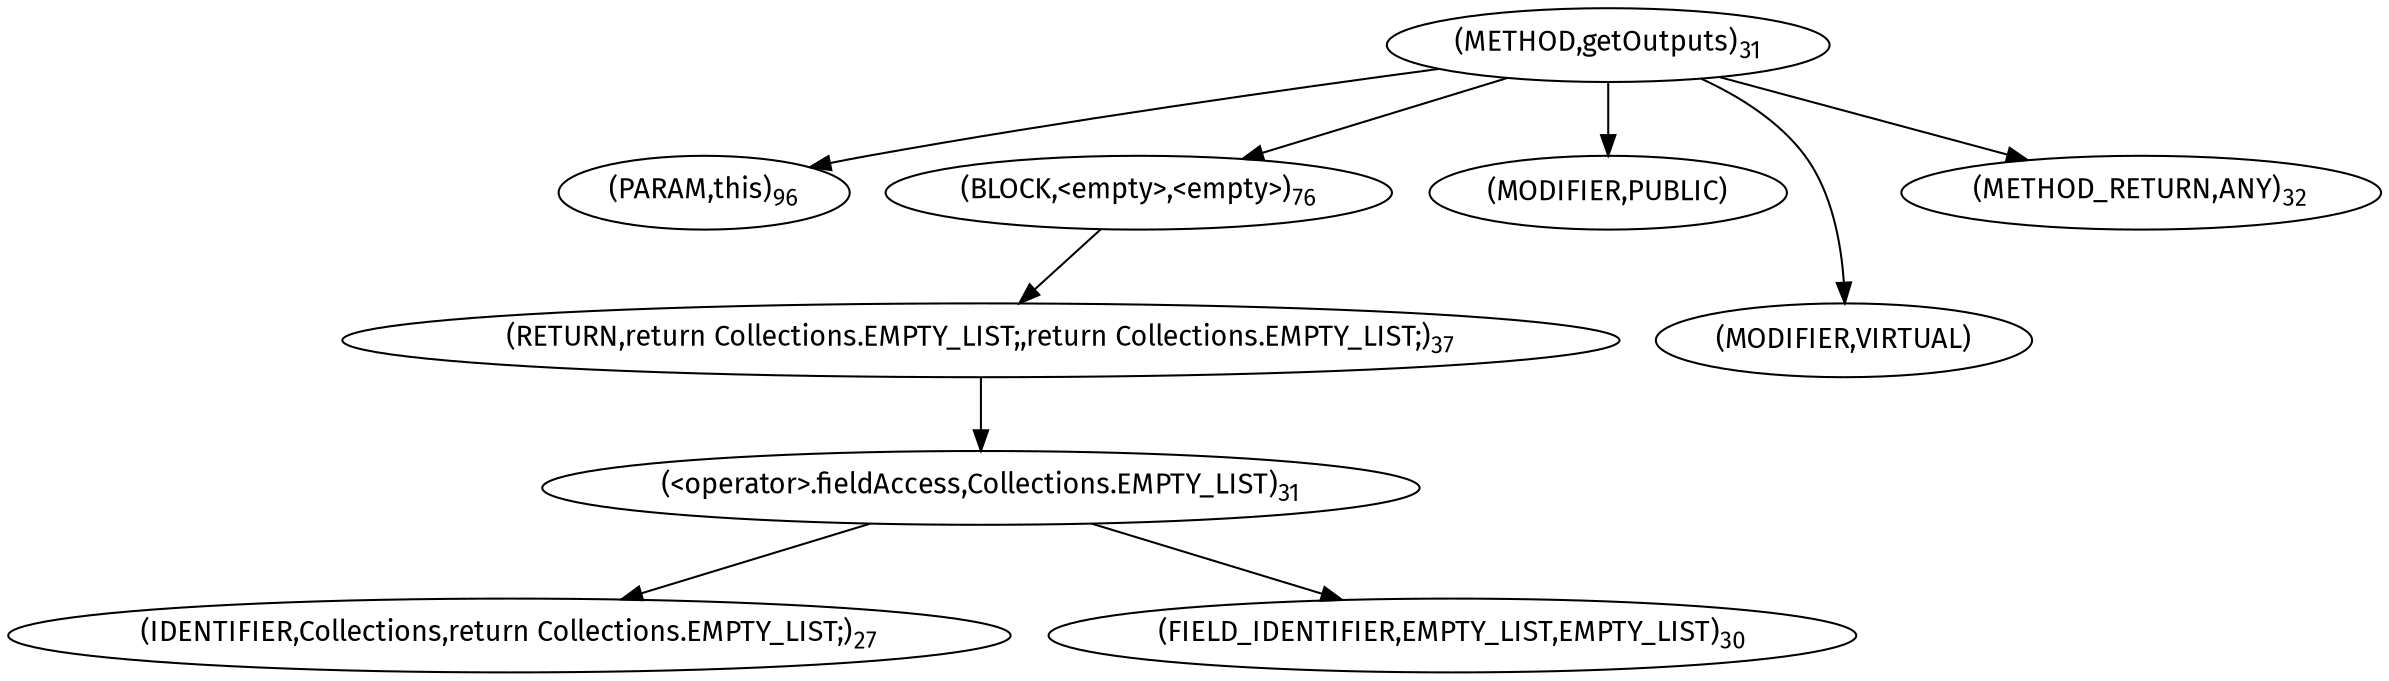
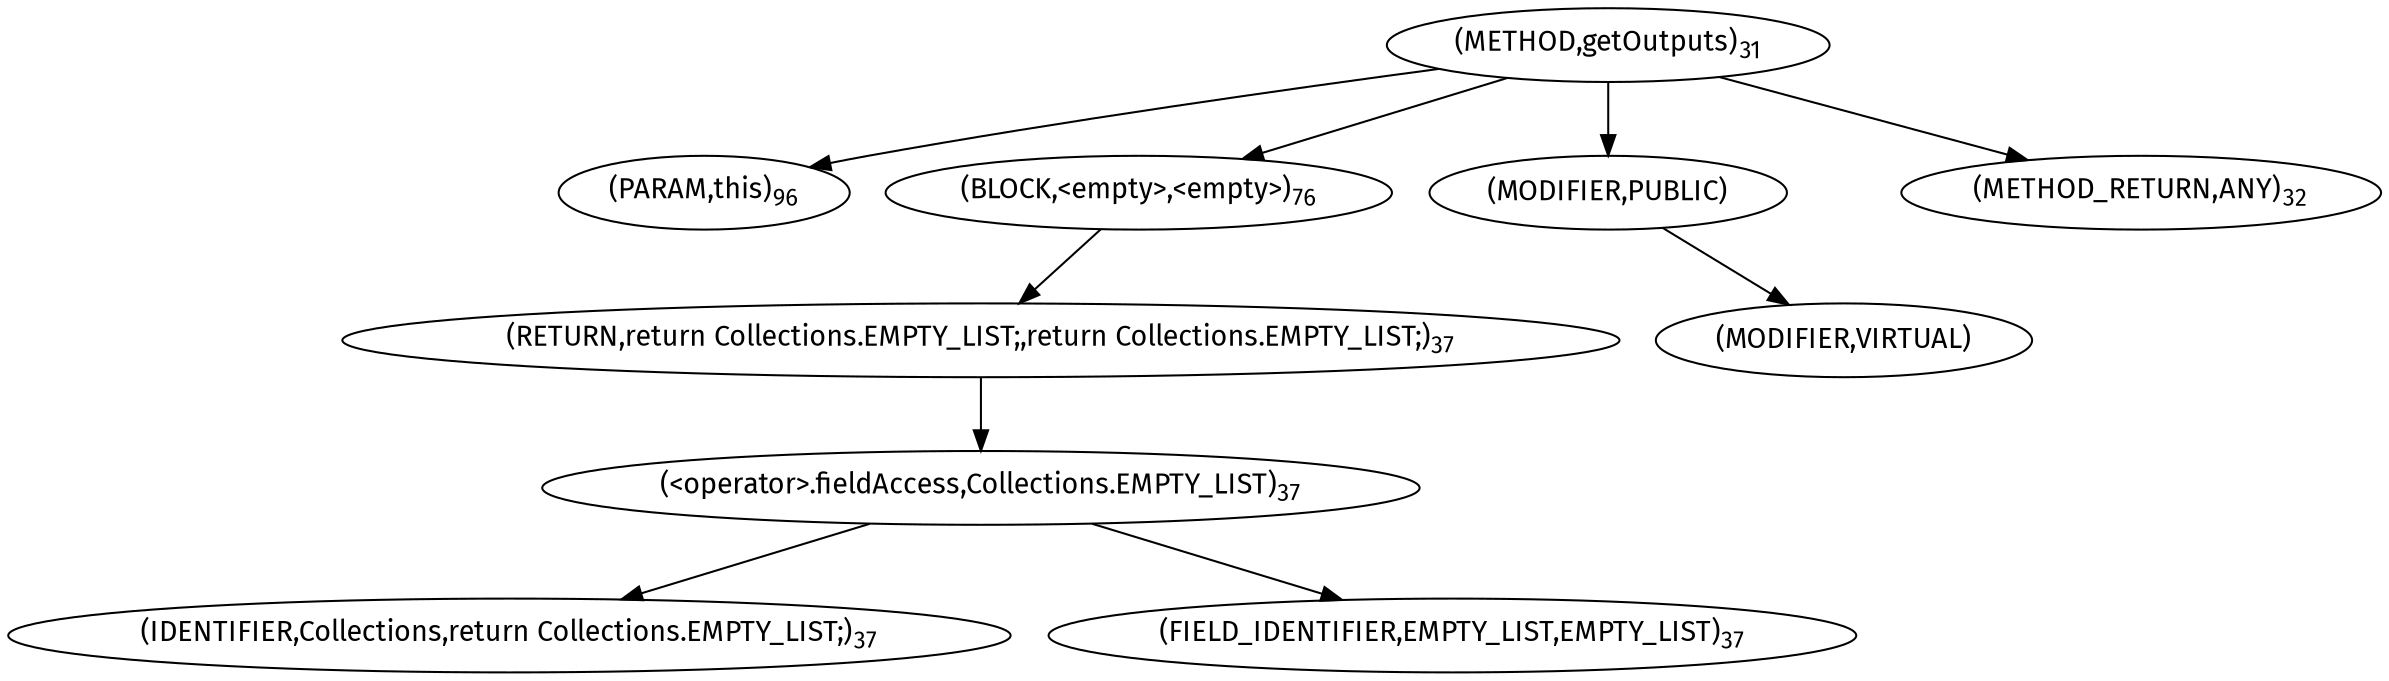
(1806, 157) -> (1717, 261)
(1289, 485) -> (1289, 485)
(866, 632) -> (866, 632)
(1733, 632) -> (1733, 632)
